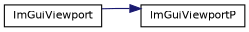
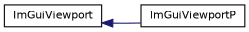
(116, 9) -> (127, 23)
